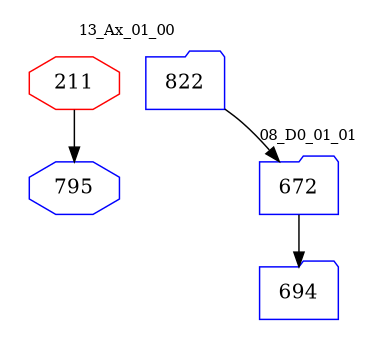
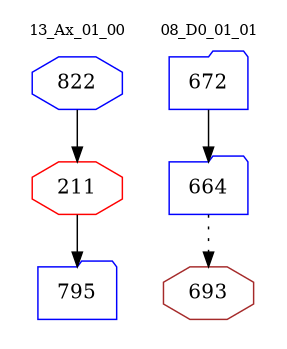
(185, 83) -> (77, 83)
(257, 137) -> (77, 128)
(74, 188) -> (77, 293)
none -> (209, 293)
(299, 293) -> (209, 188)
